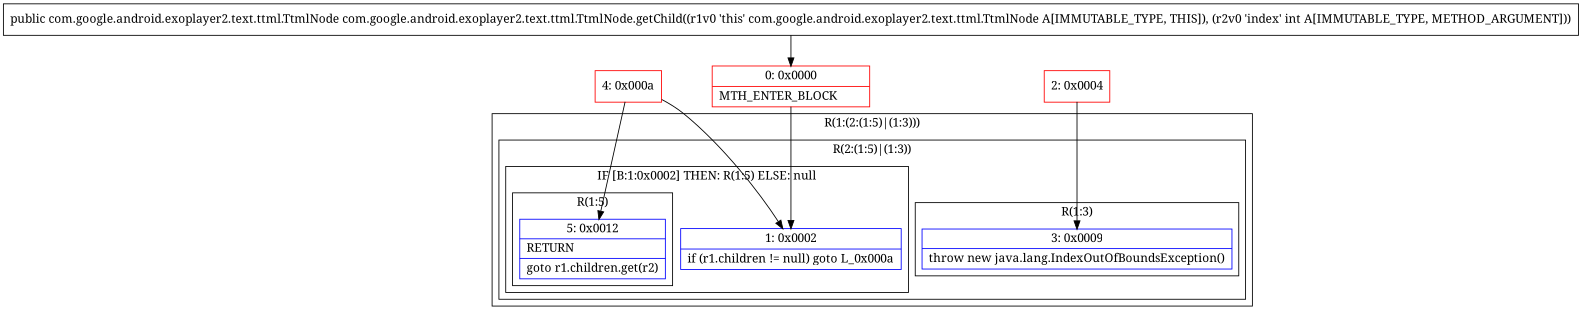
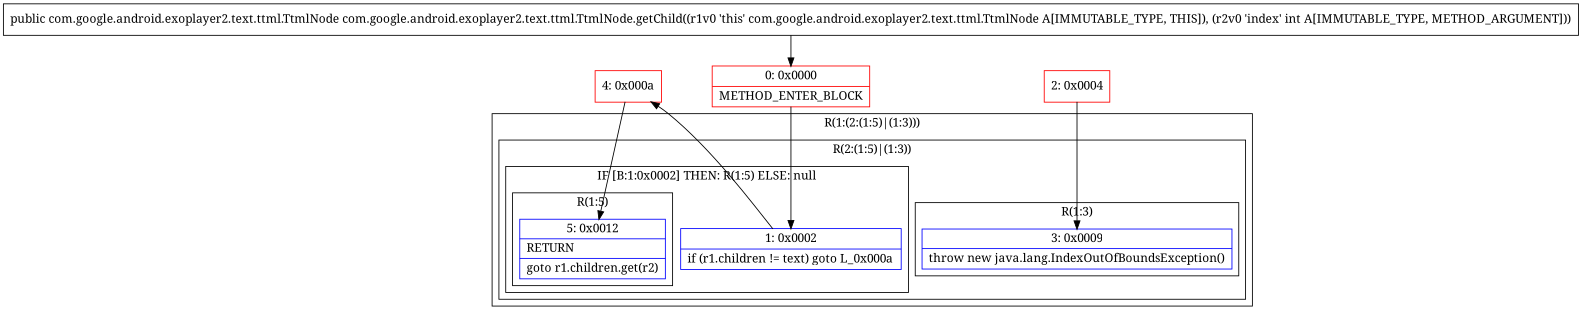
(778, 96) -> (791, 96)
(726, 154) -> (717, 161)
(791, 259) -> (791, 259)
